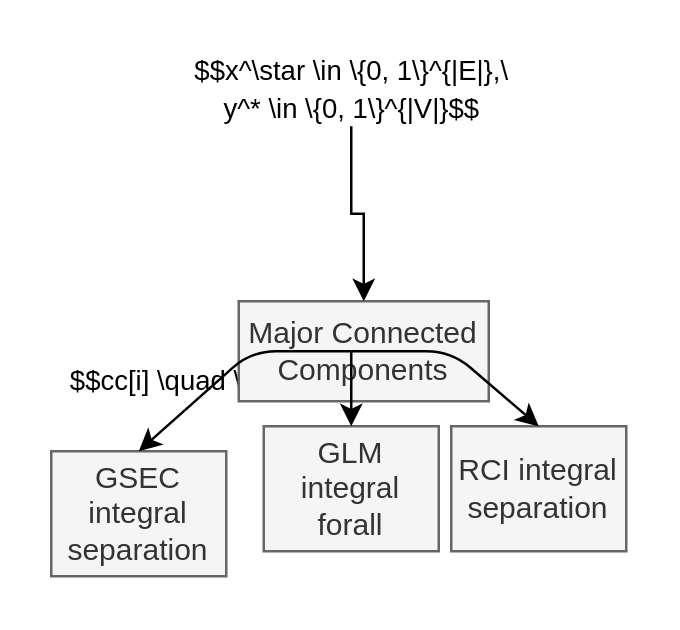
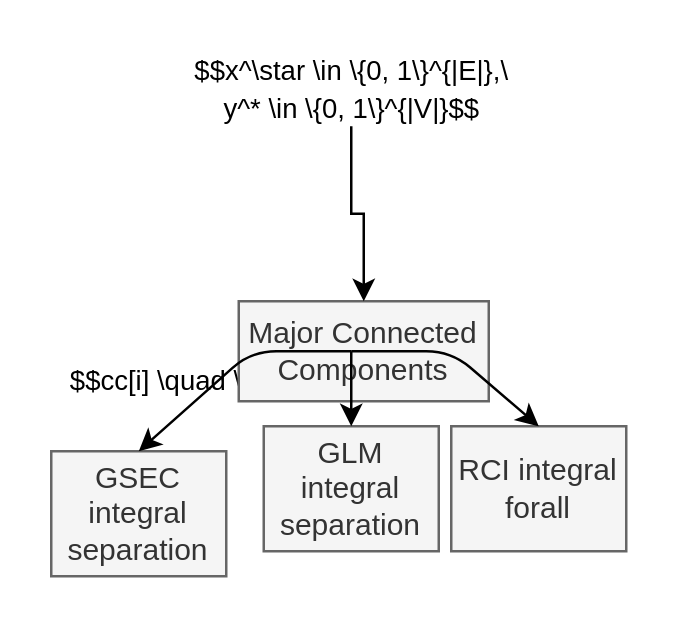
(351, 489) -> (351, 489)
(539, 489) -> (539, 489)
